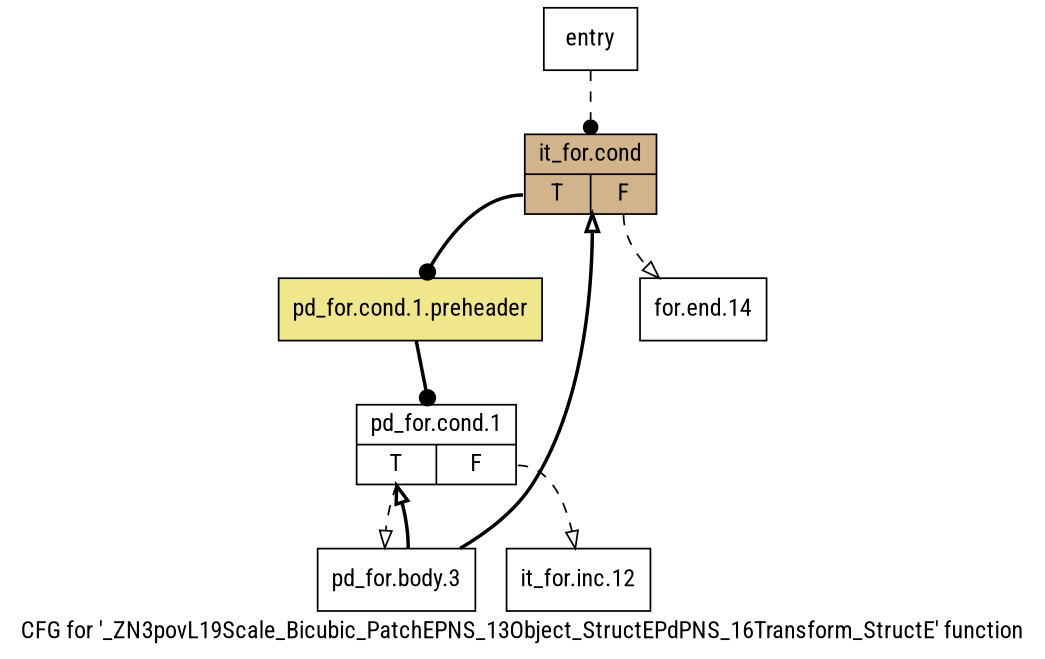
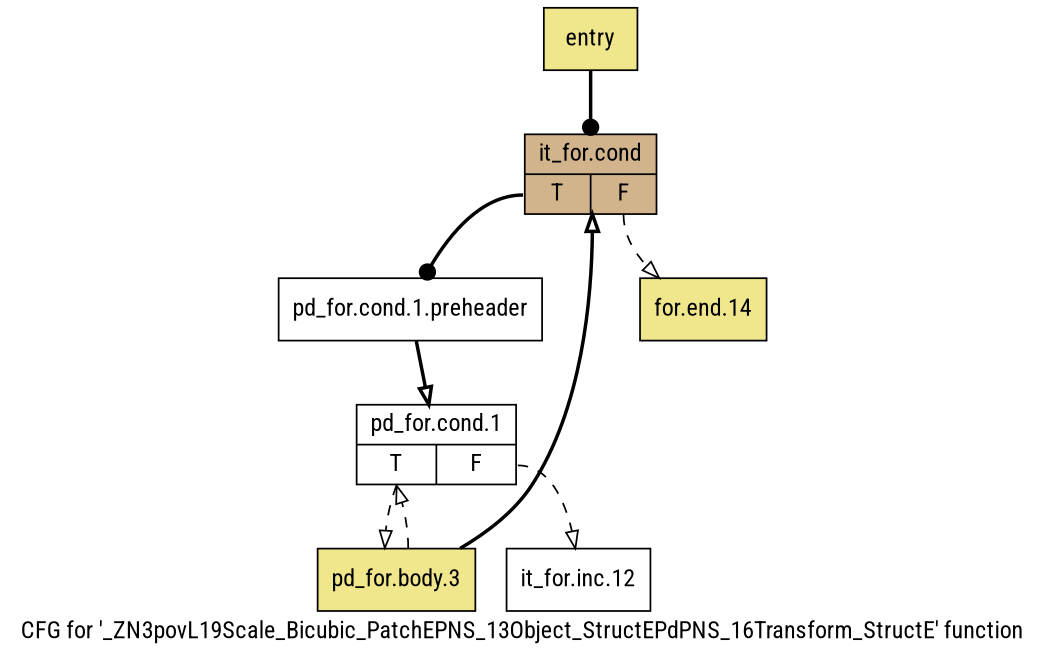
(591, 39) -> (591, 39)
(591, 95) -> (591, 95)
(410, 309) -> (410, 309)
(703, 309) -> (703, 309)
(421, 366) -> (421, 364)
(407, 525) -> (407, 525)
(396, 580) -> (396, 580)
